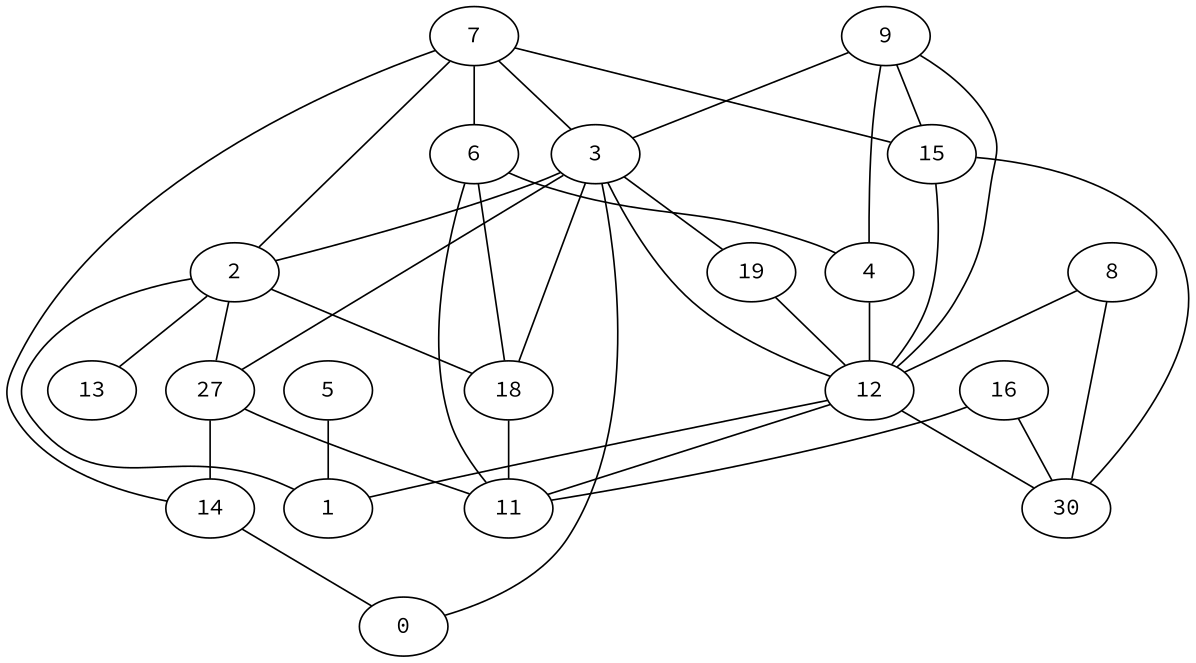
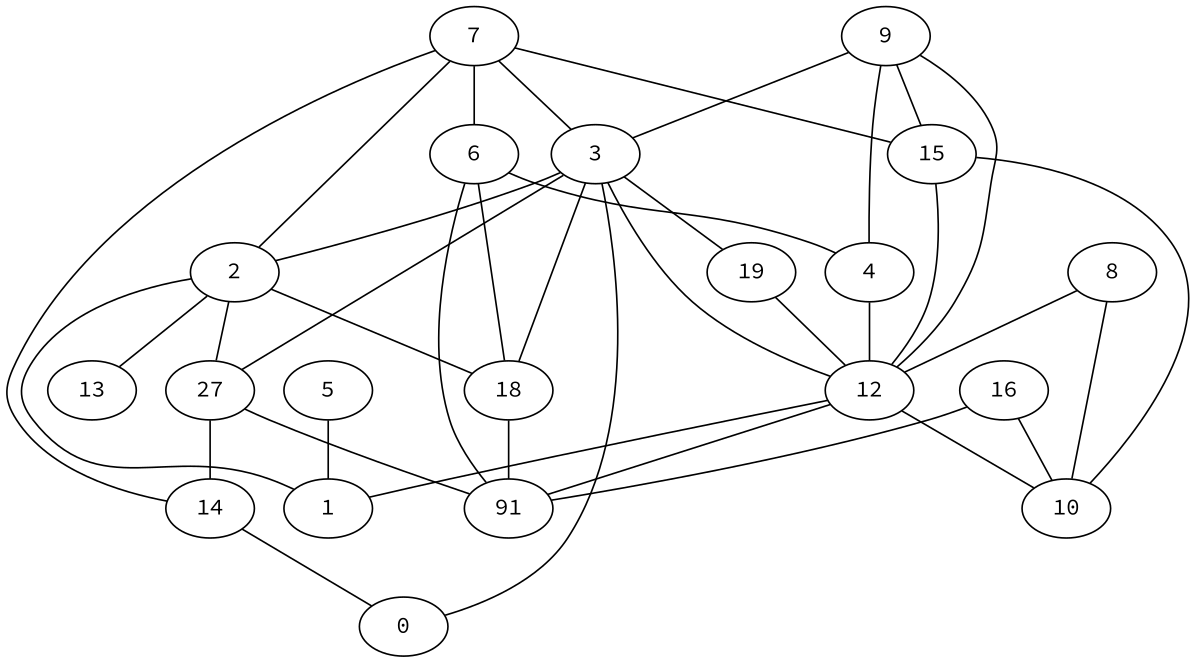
(509, 508) -> (509, 508)
(1066, 508) -> (1066, 508)
